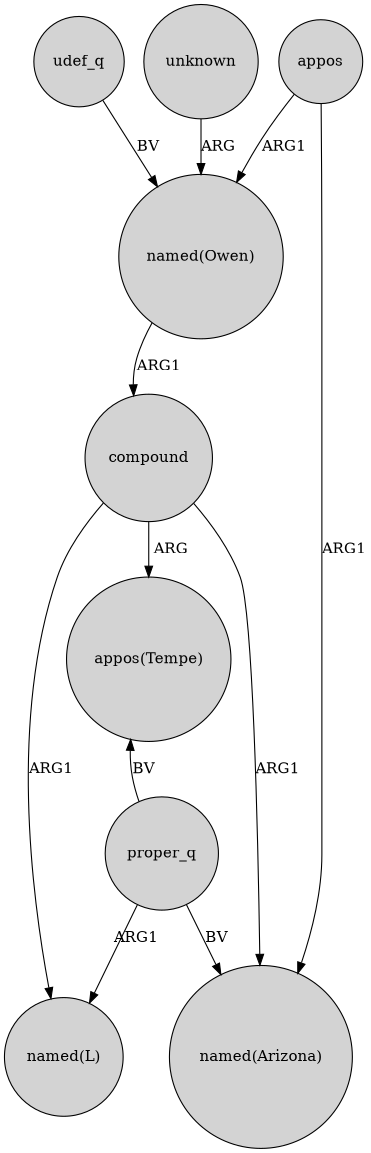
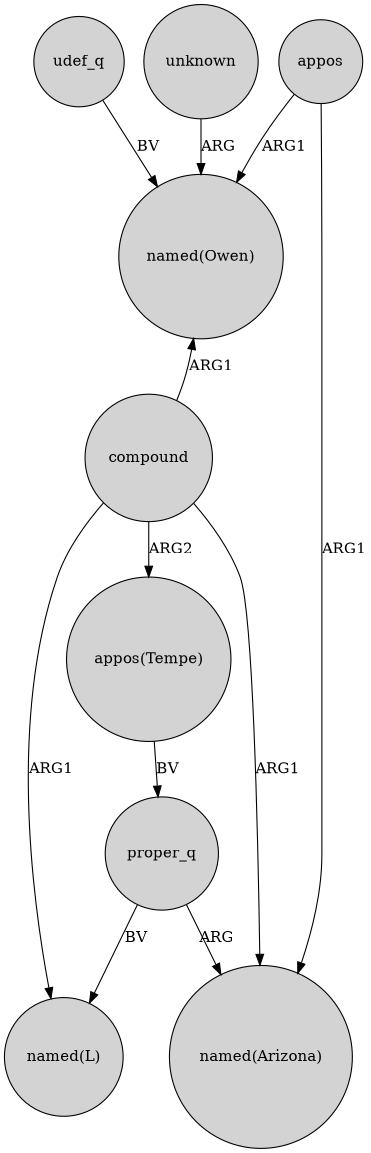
(139, 353) -> (186, 375)
(171, 549) -> (171, 549)
(132, 776) -> (156, 763)
(136, 938) -> (136, 938)
(217, 938) -> (217, 938)
